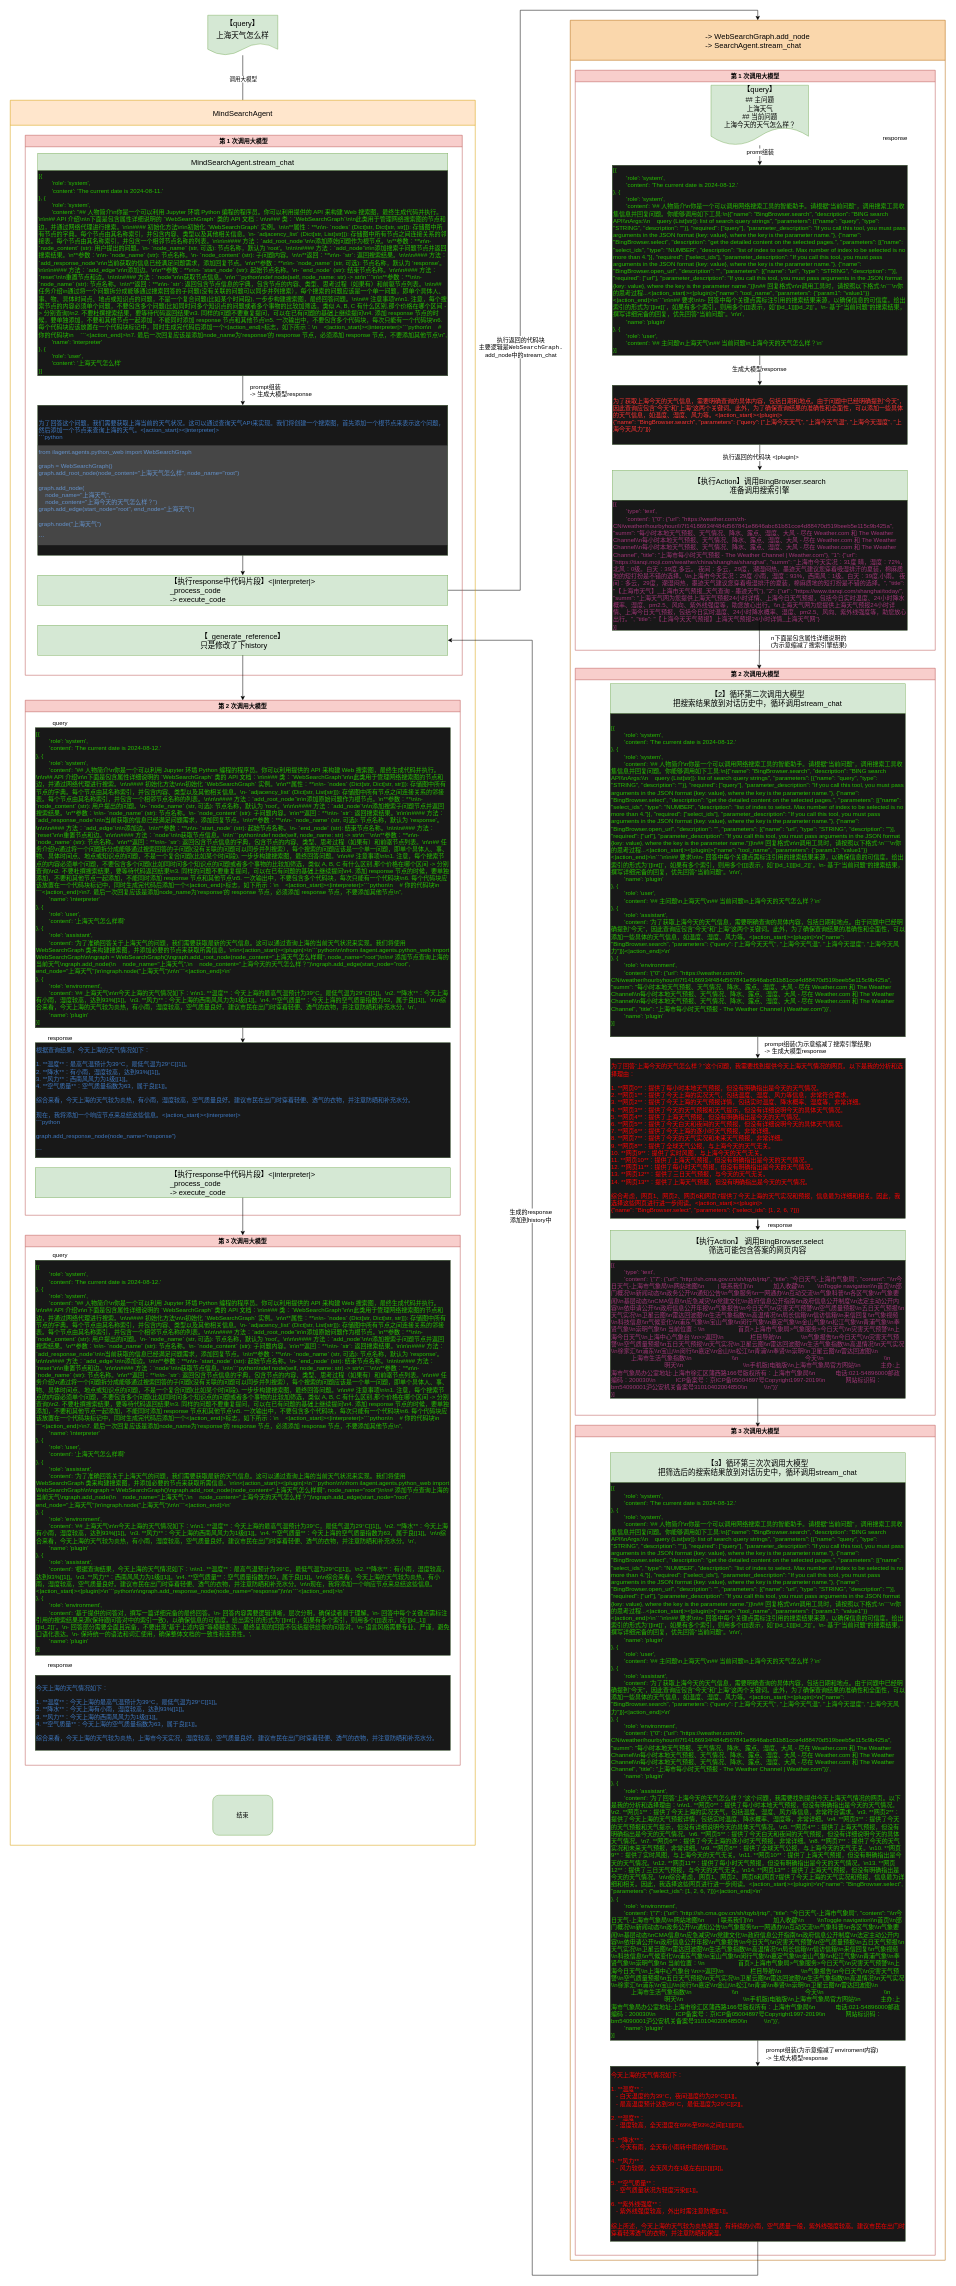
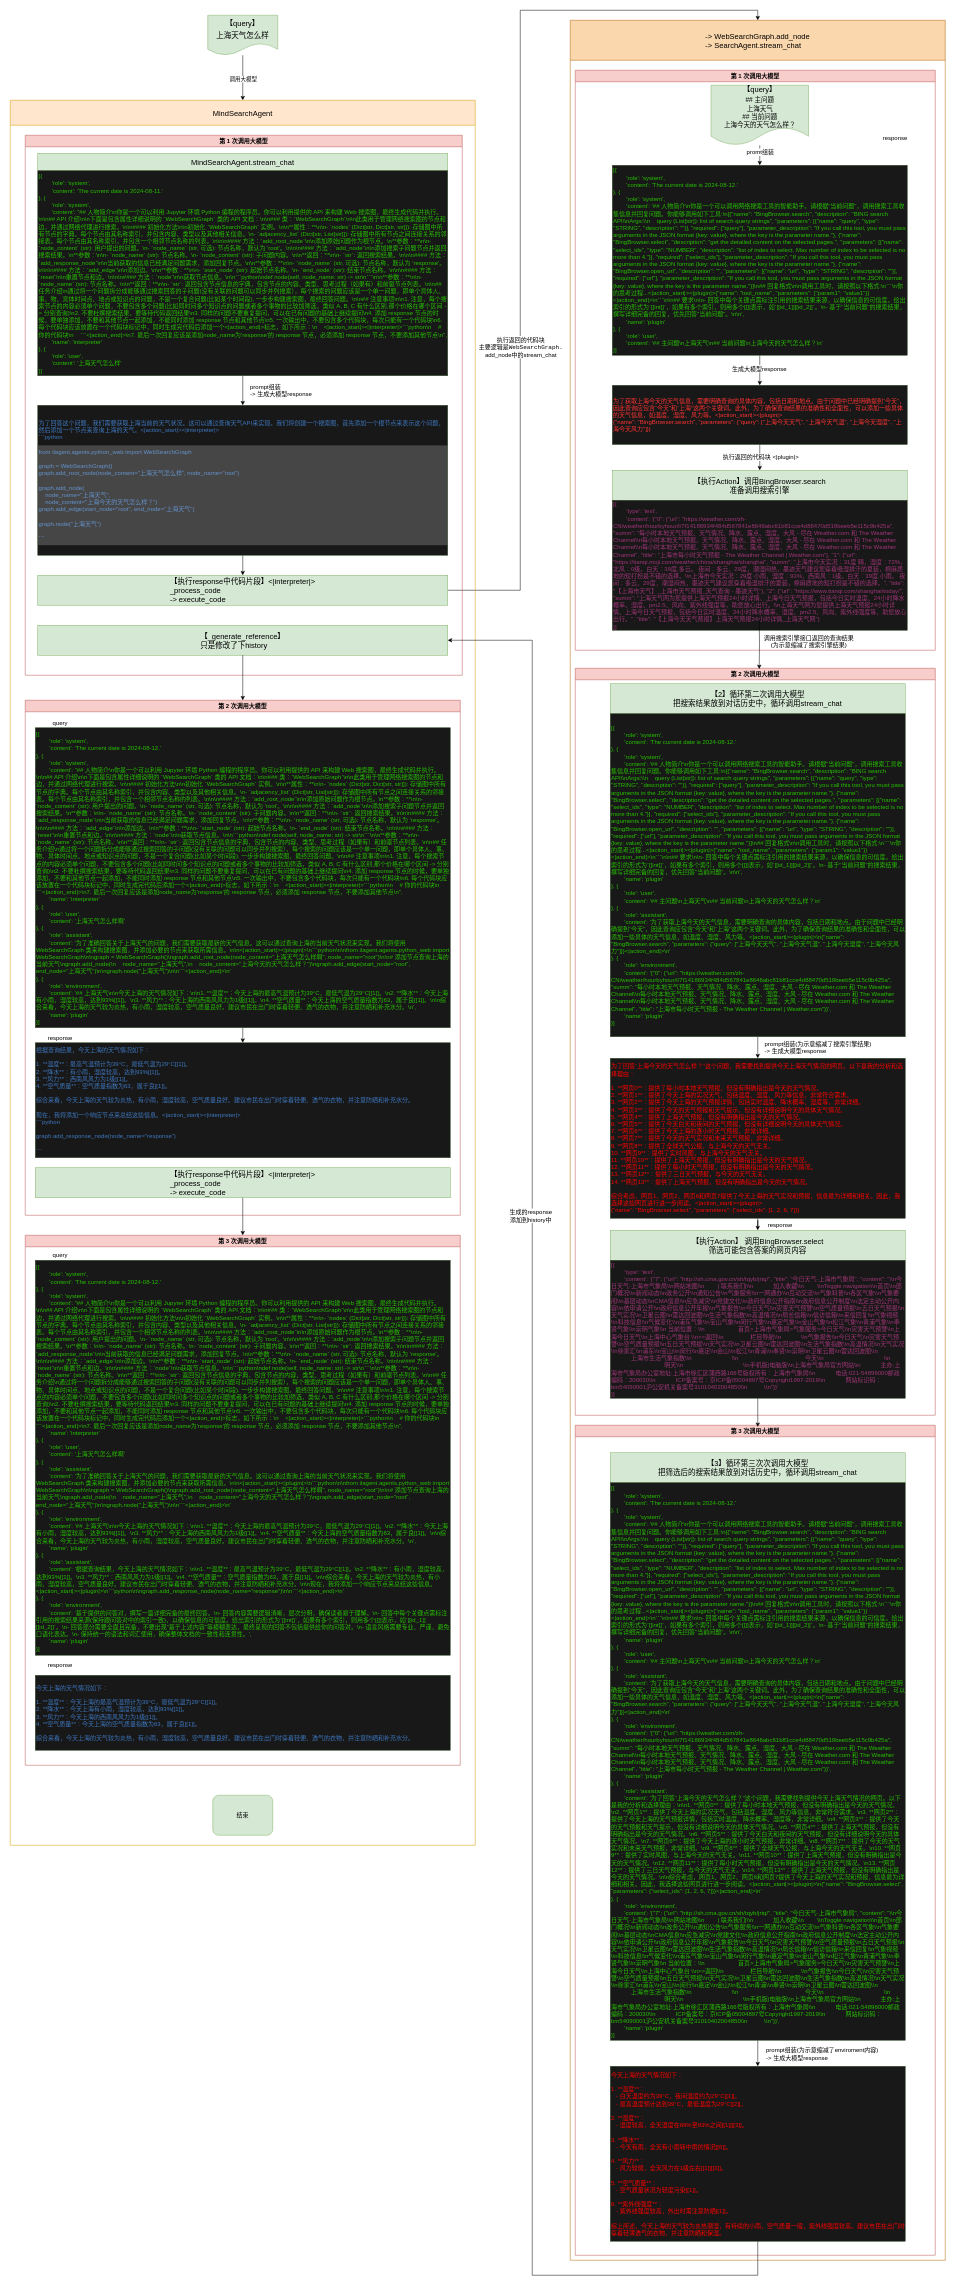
(243, 97) -> (243, 95)
(809, 641) -> (809, 641)
(237, 1713) -> (225, 1713)
